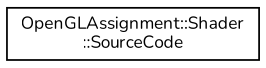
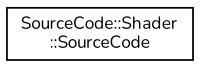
(133, 34) -> (100, 34)
